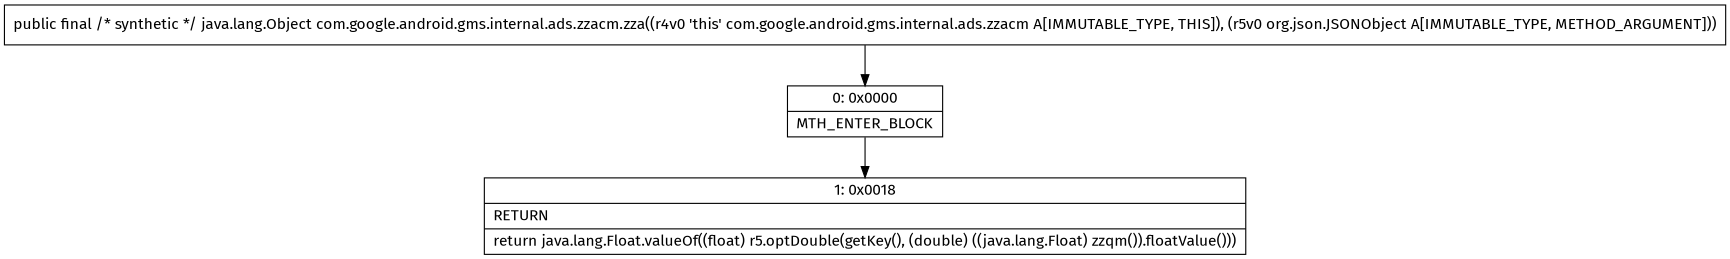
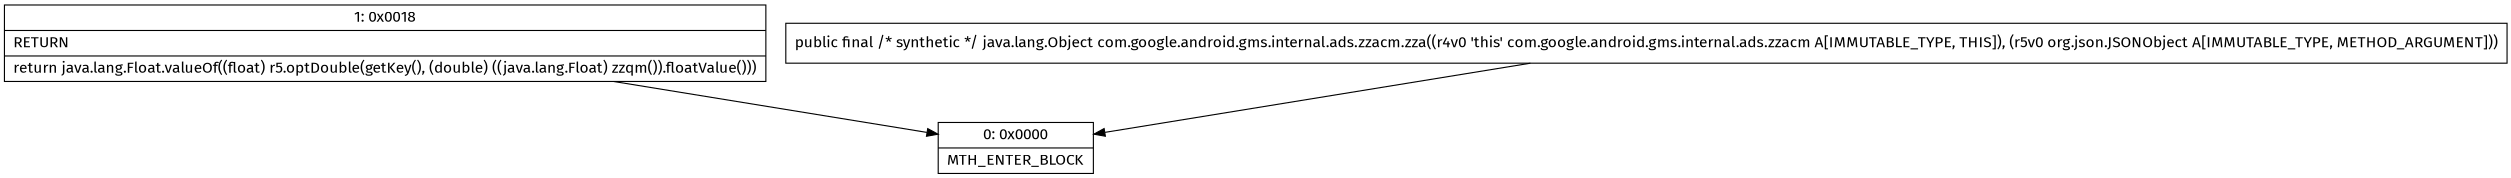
(865, 152) -> (770, 107)
